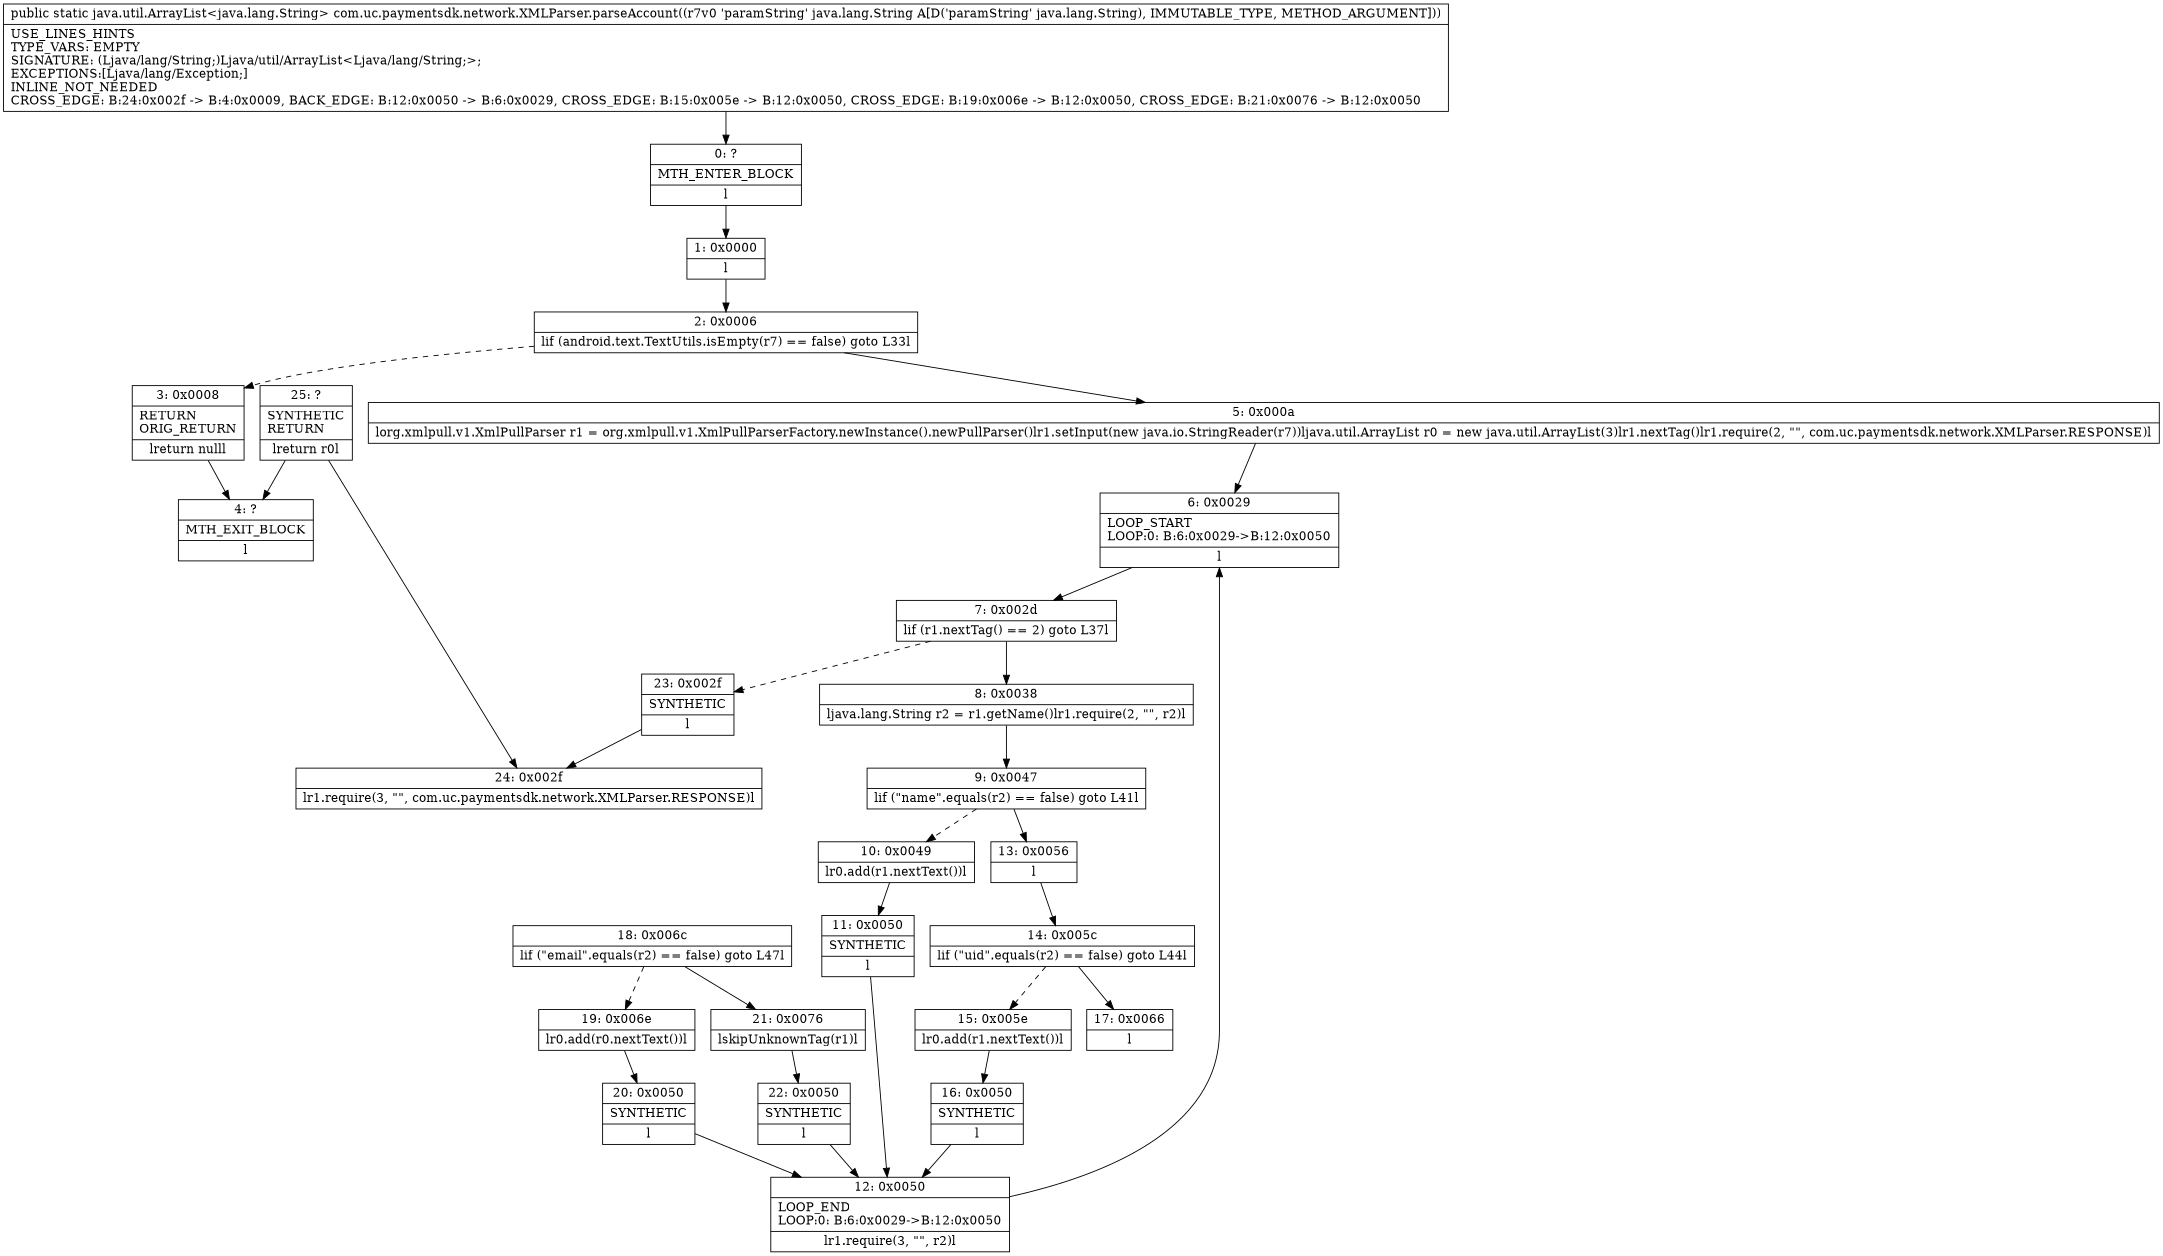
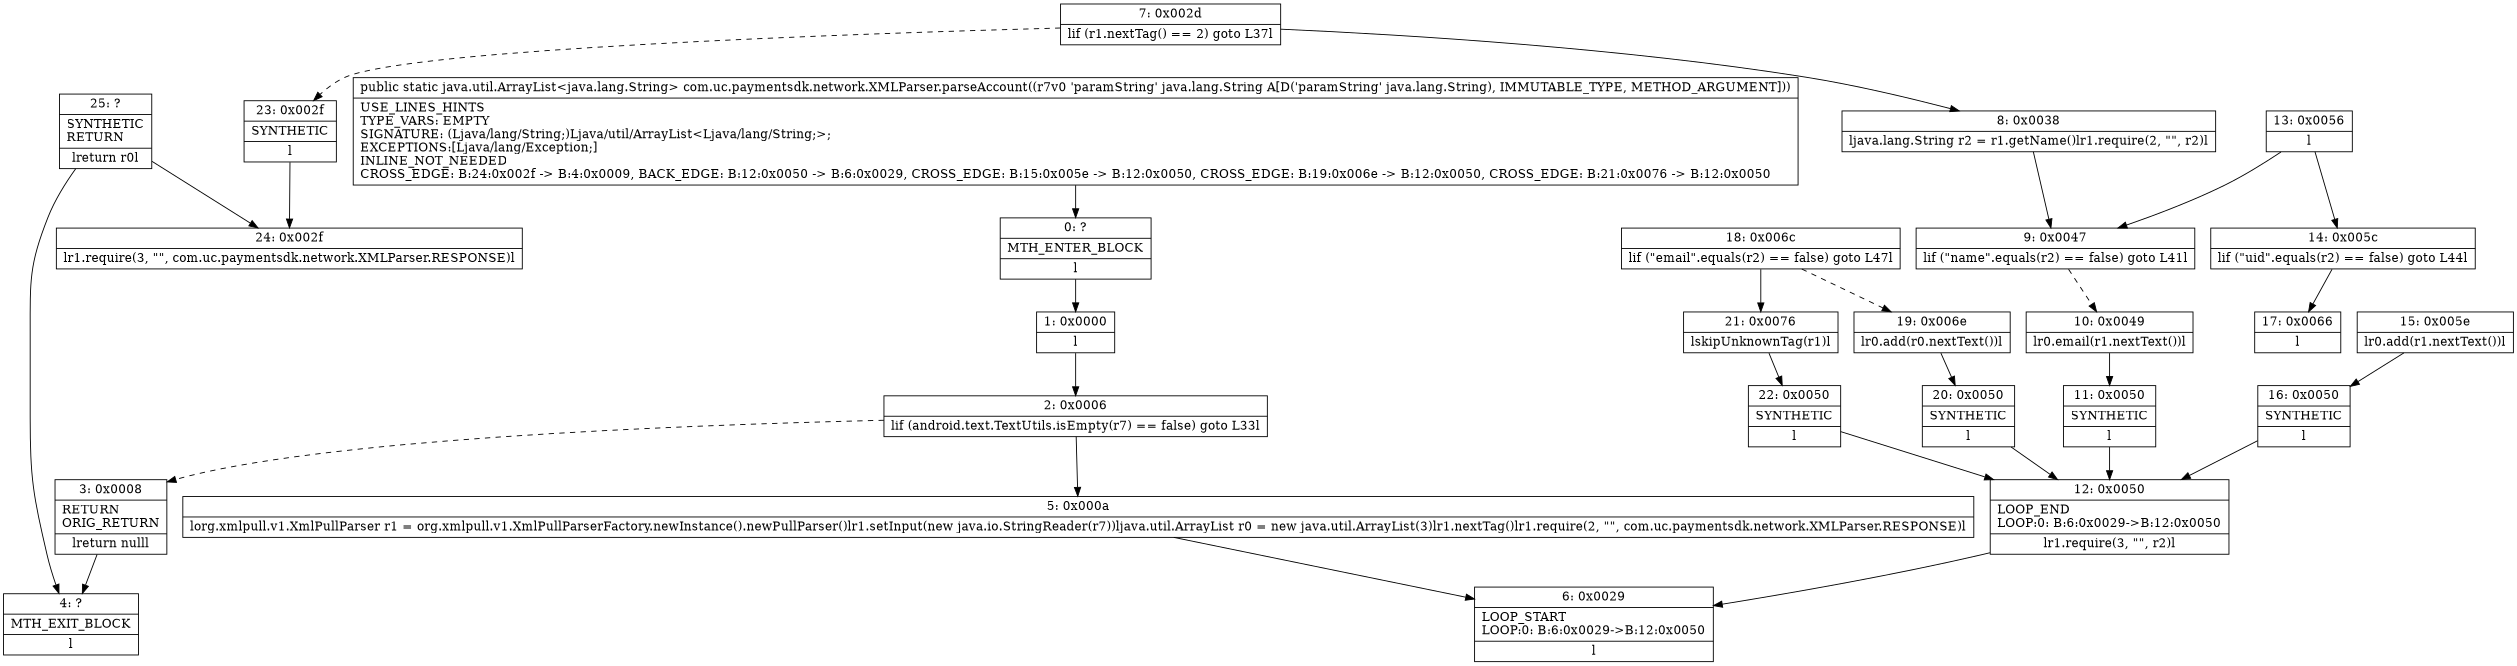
(1097, 582) -> none
(1019, 821) -> (2206, 194)
(896, 872) -> (2110, 342)
(1031, 985) -> none
